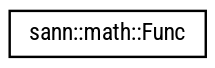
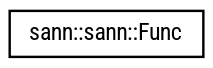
(108, 34) -> (107, 34)
